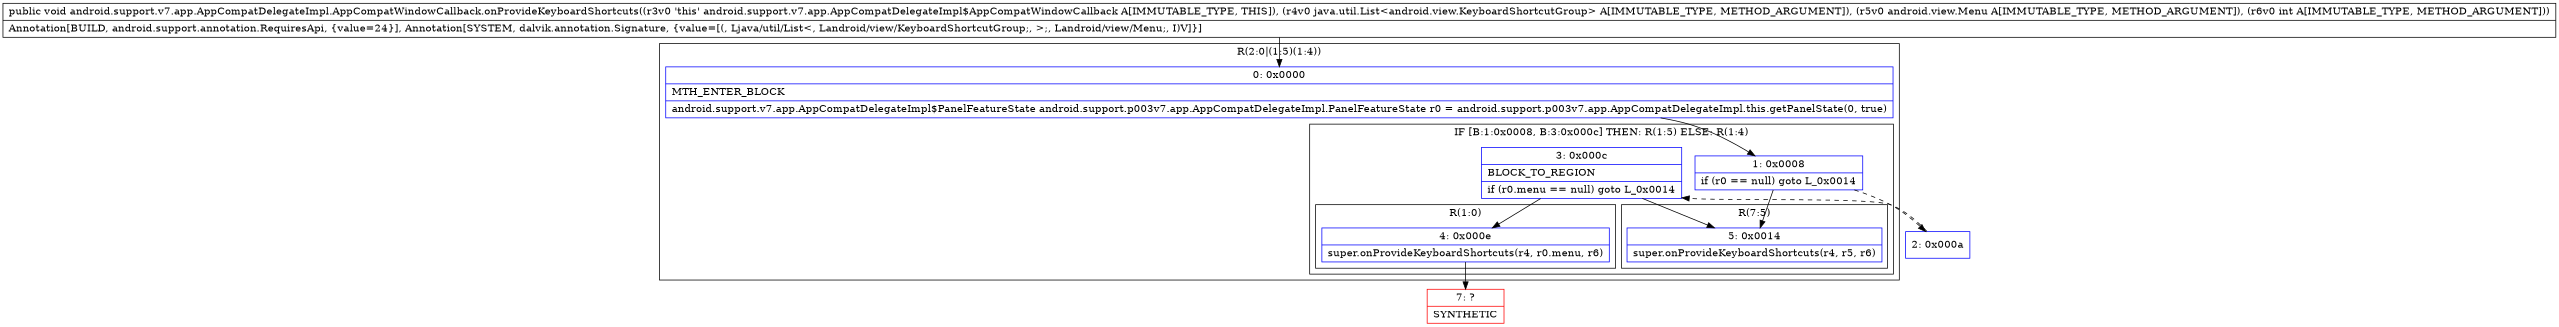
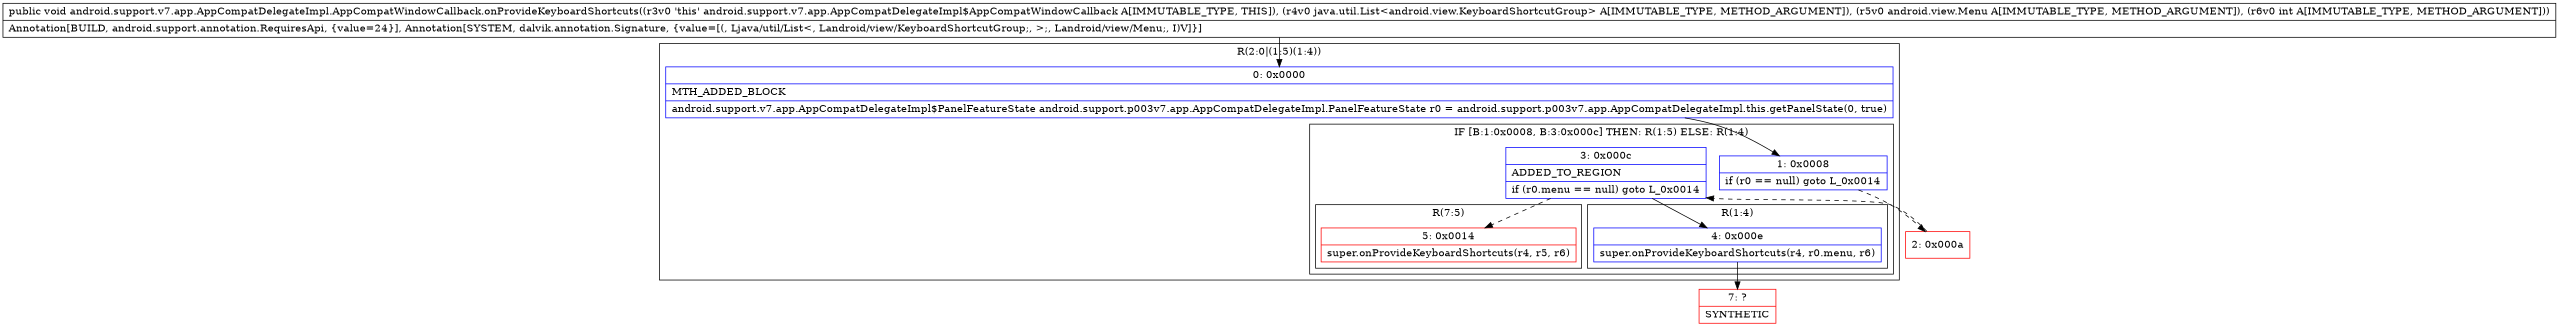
(729, 92) -> (729, 92)
(1542, 173) -> (1567, 173)
(1767, 209) -> none
(1675, 212) -> (1521, 212)
(1466, 213) -> (1737, 213)
(1754, 245) -> (1449, 245)
(1938, 245) -> (1938, 245)
